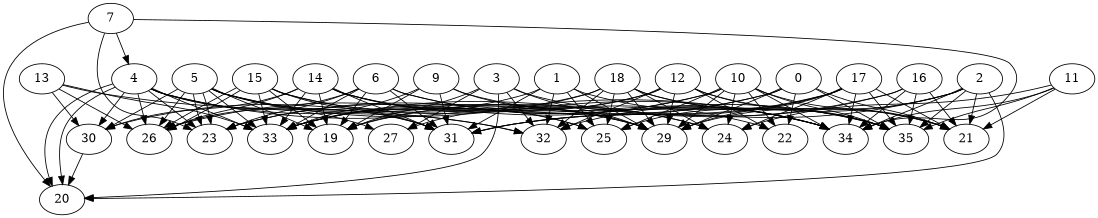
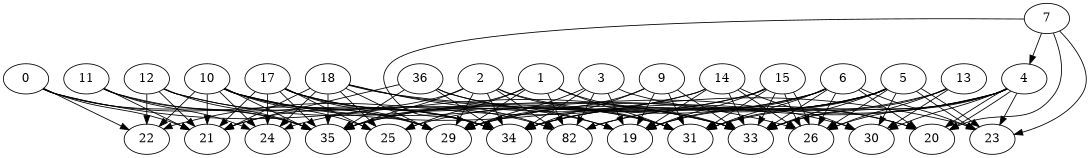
(920, 79) -> (420, 79)
(672, 105) -> none
(379, 108) -> none
(455, 109) -> none
(486, 109) -> (560, 109)
(508, 109) -> none
(391, 139) -> none
(544, 139) -> (570, 139)
(77, 166) -> (884, 107)
